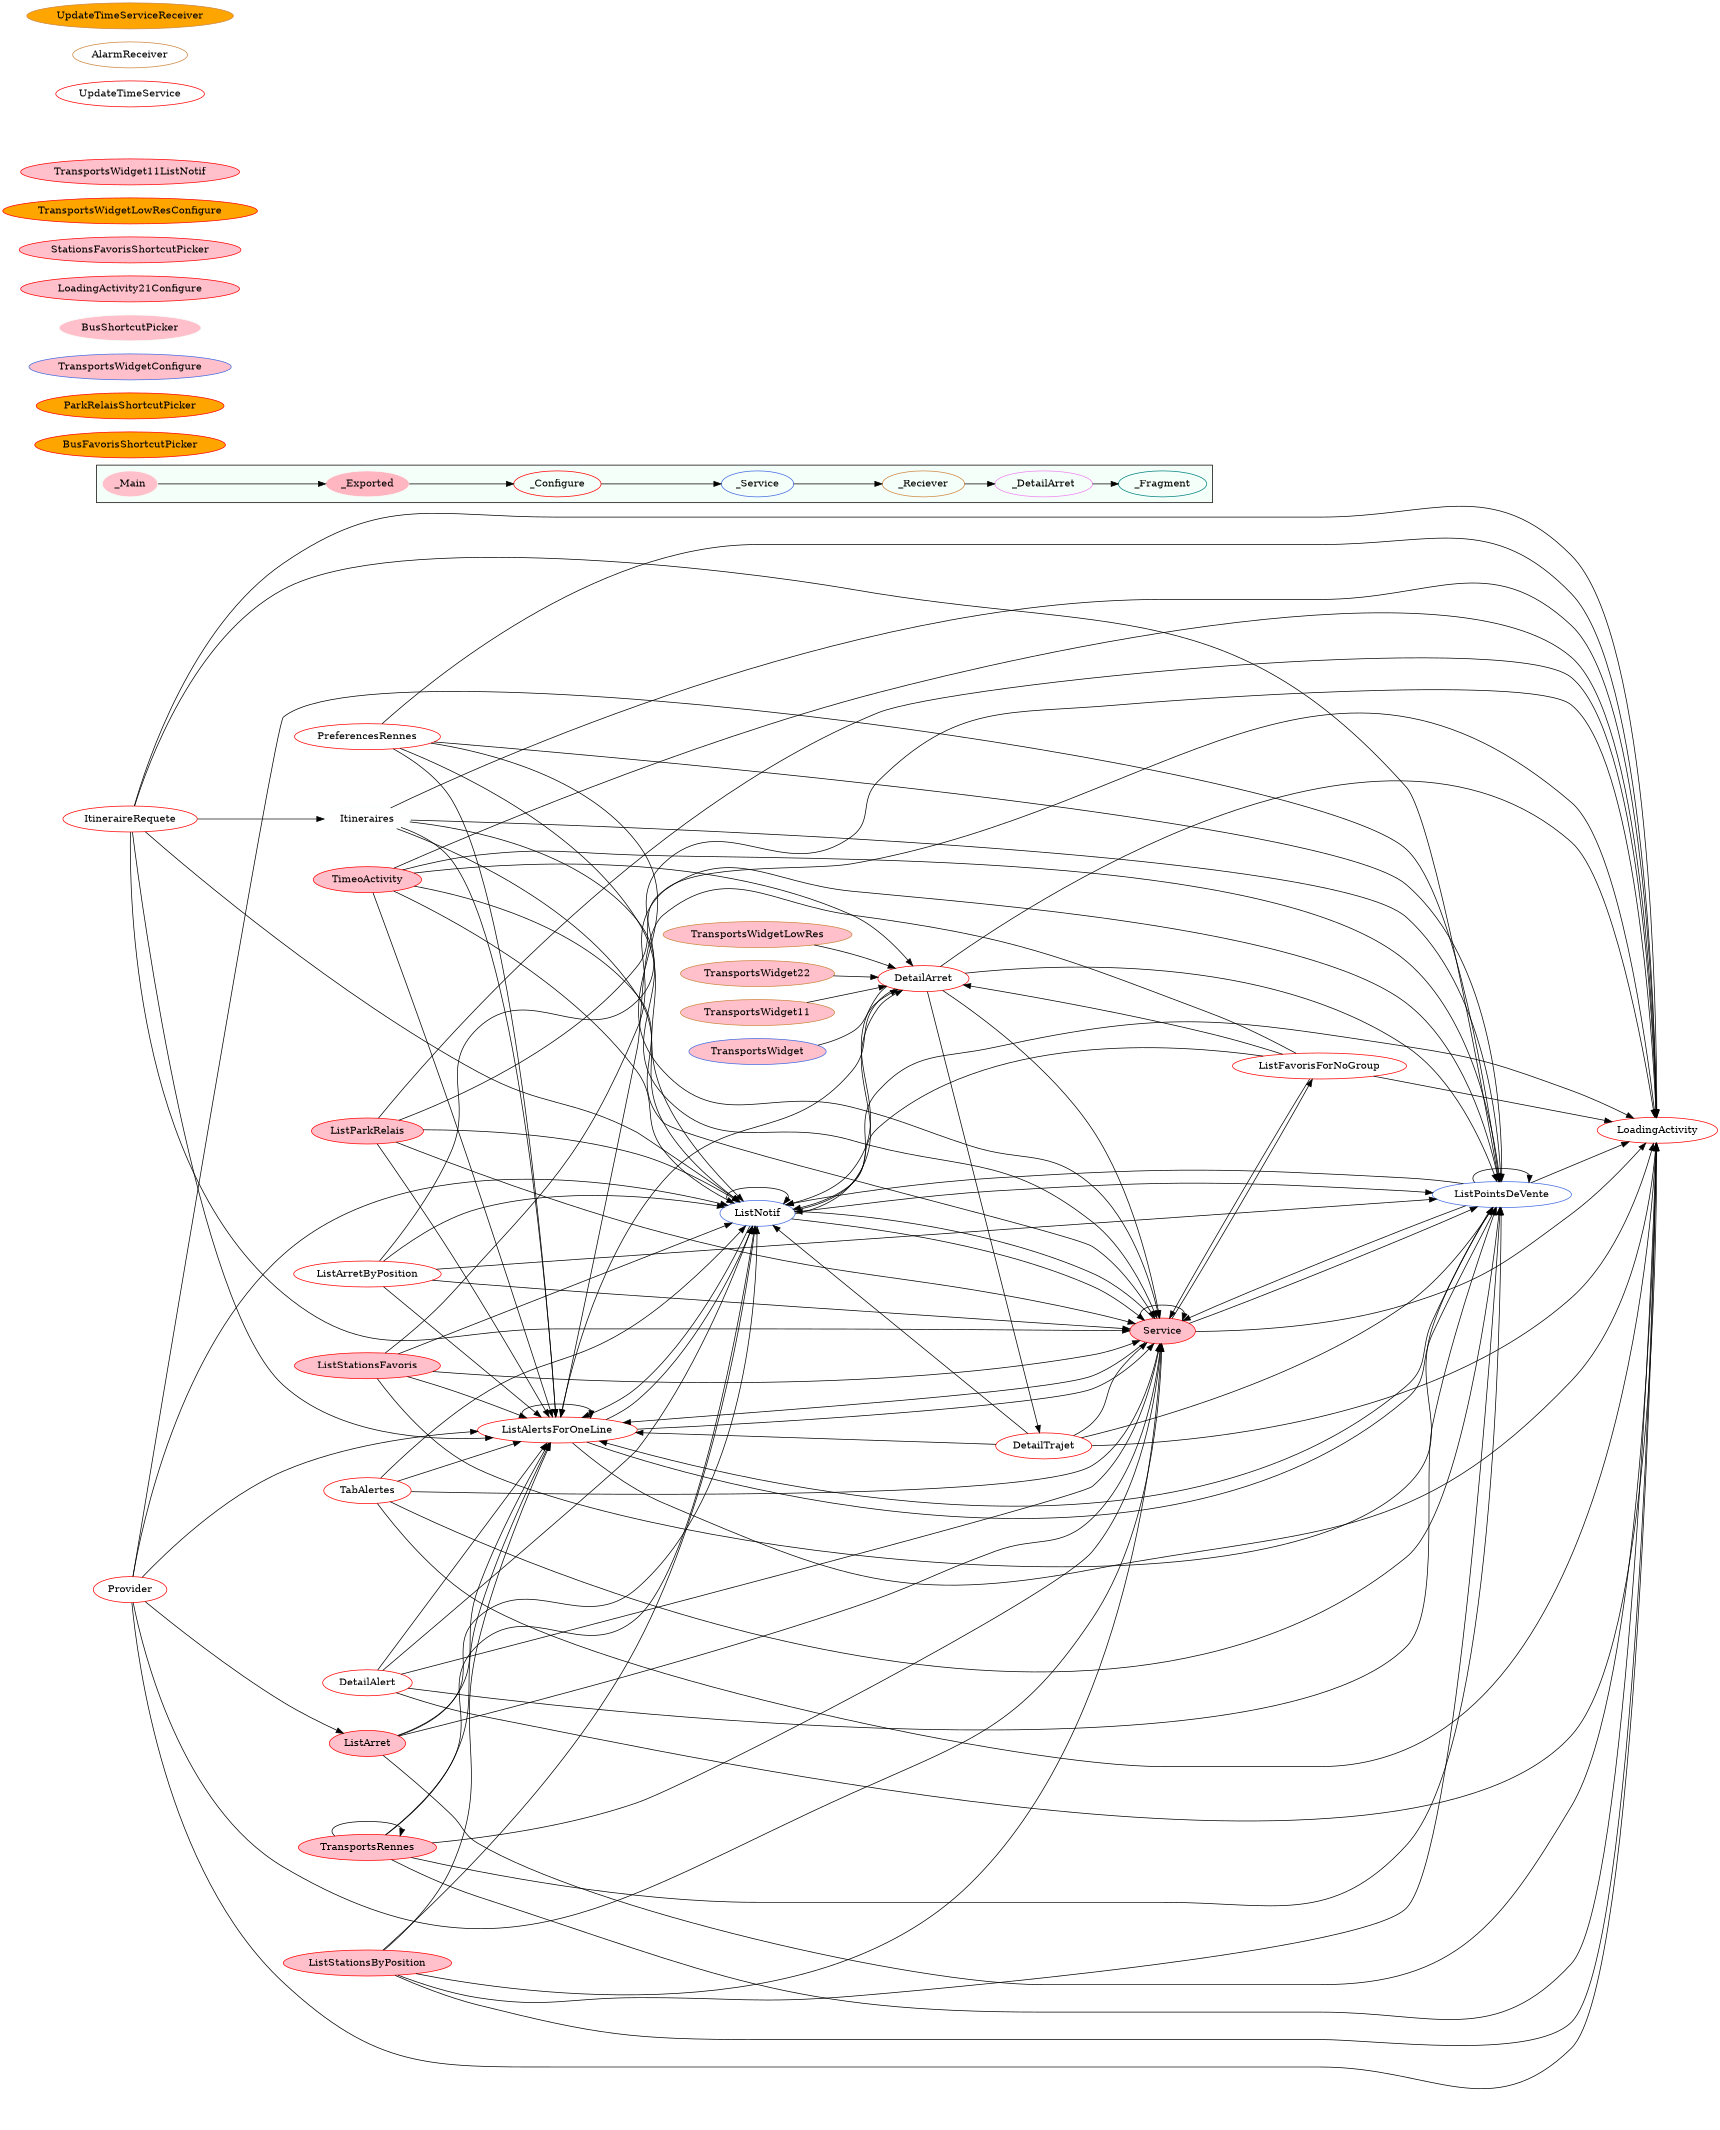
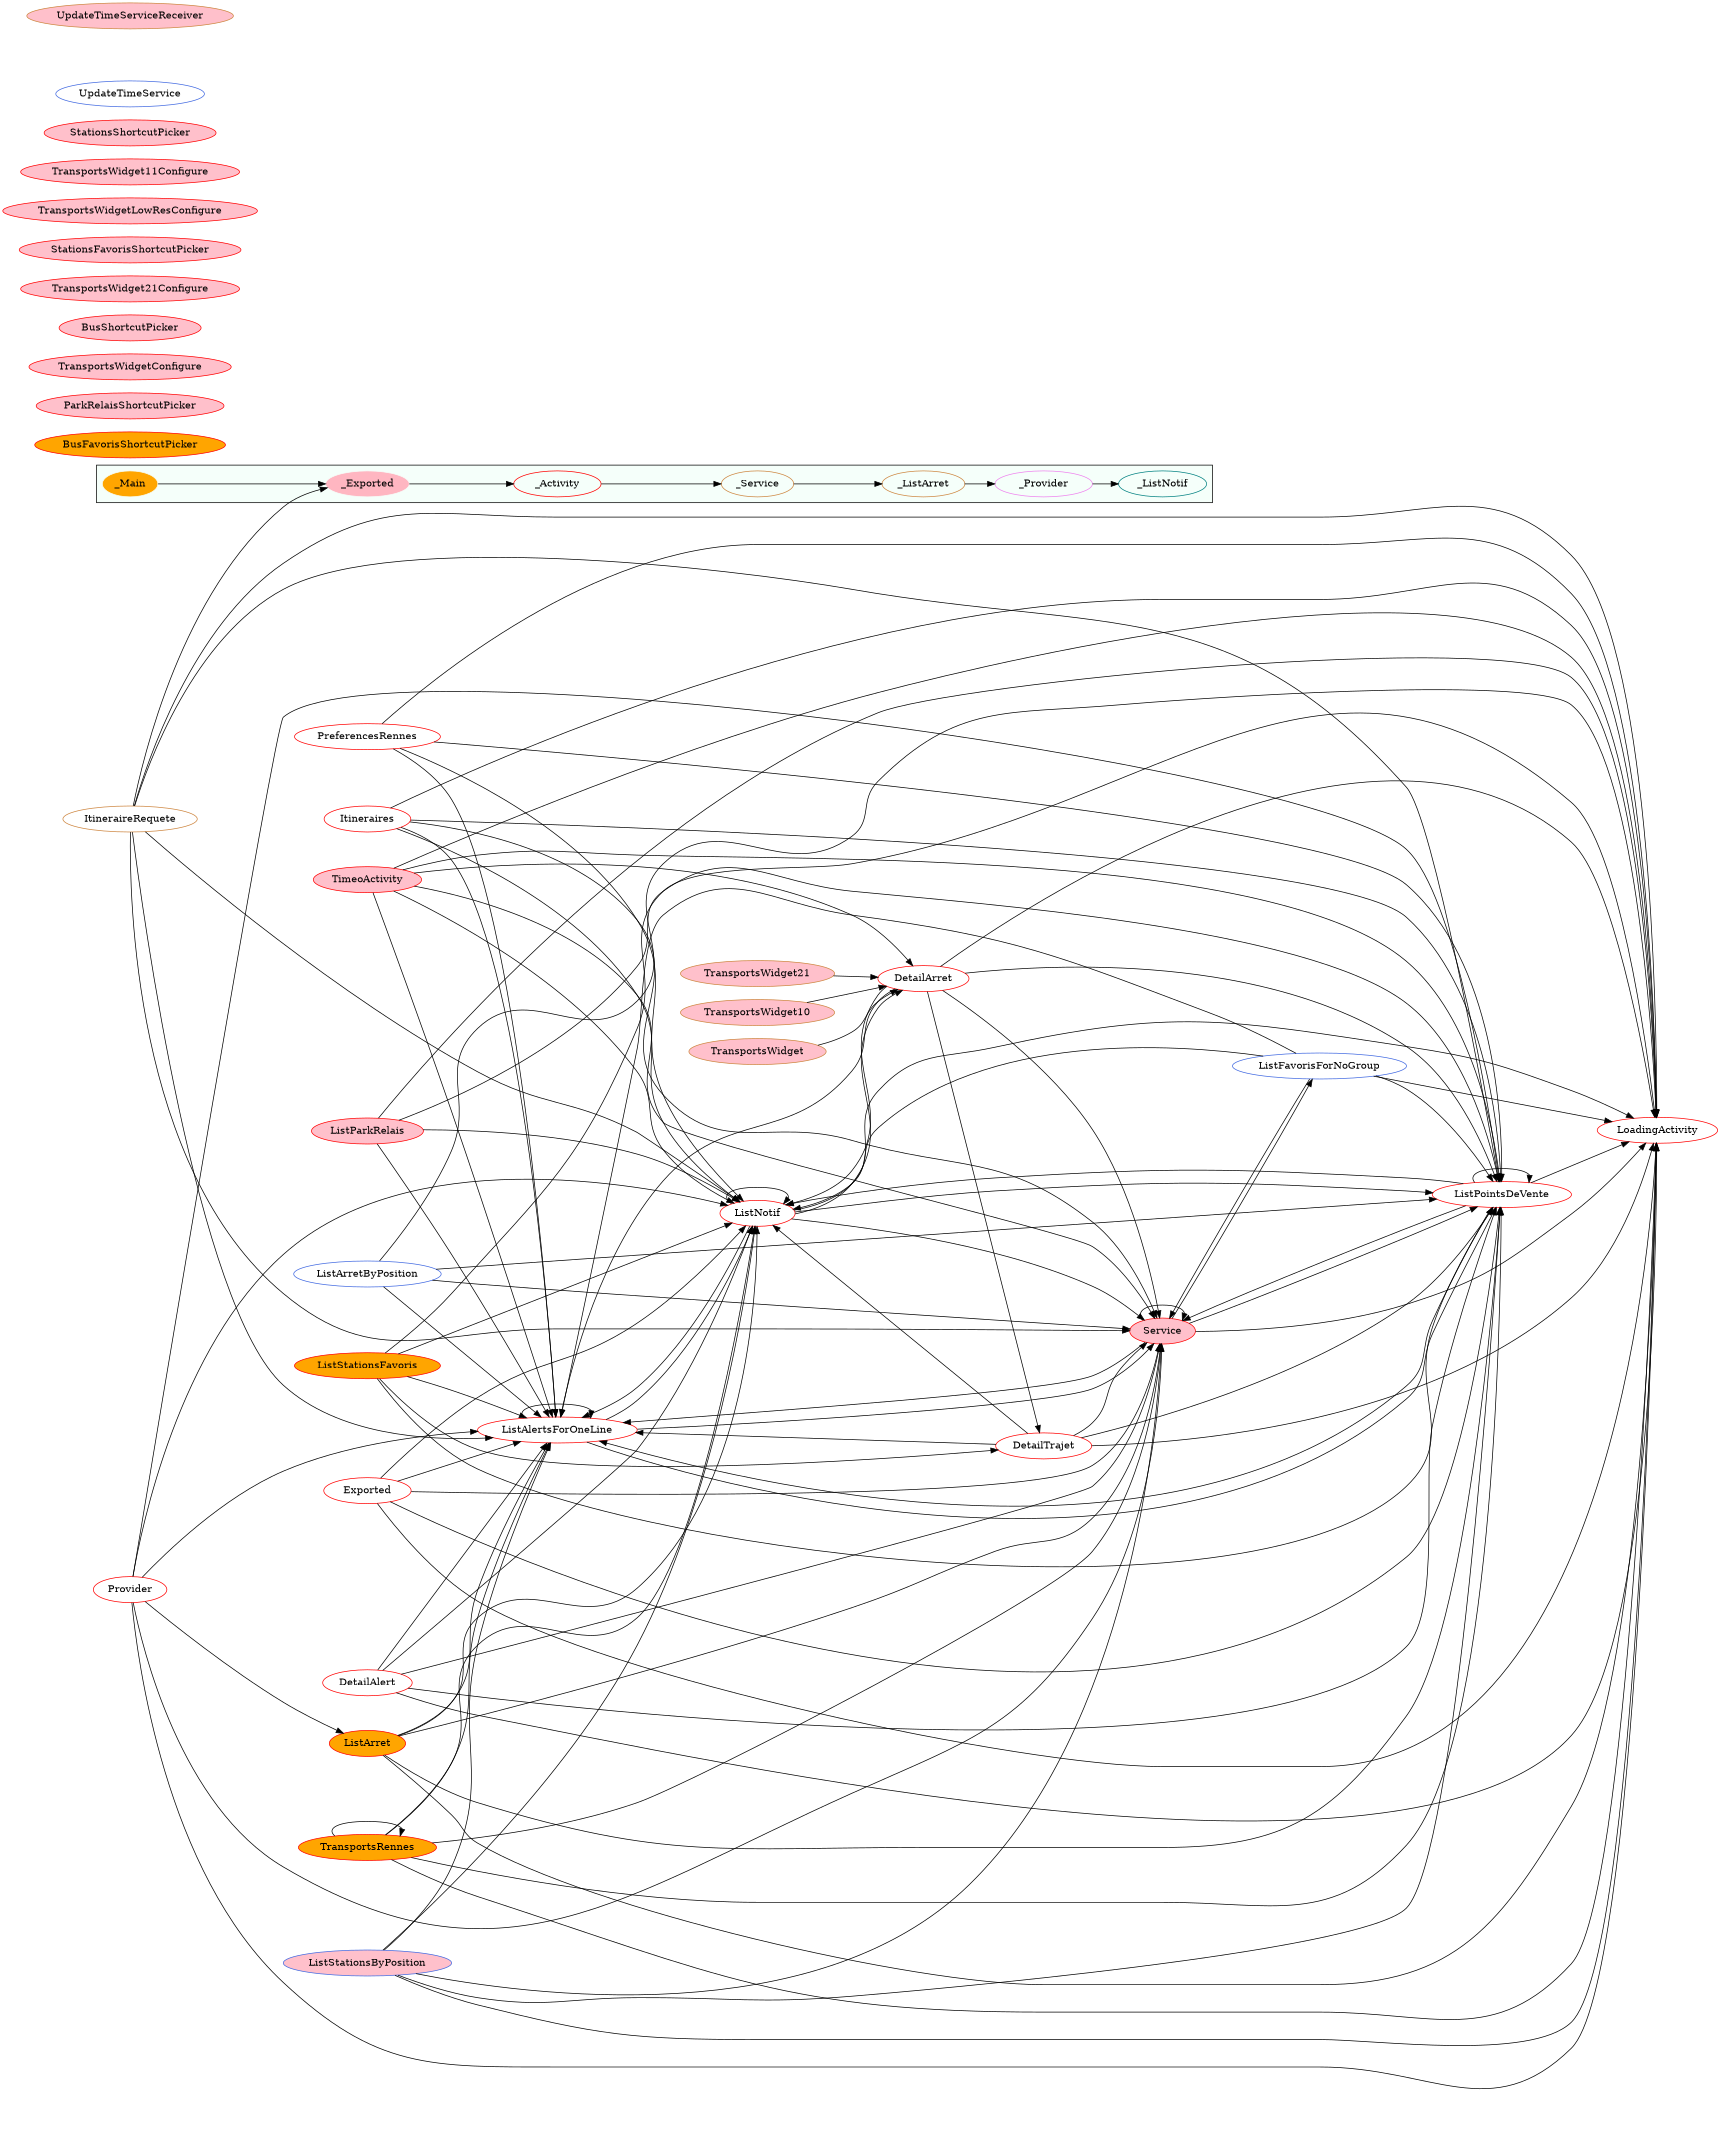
(130, 16) -> (130, 16)
(130, 55) -> none
(130, 94) -> (130, 94)
none -> (130, 133)
(130, 172) -> (130, 172)
(130, 211) -> (130, 211)
(130, 289) -> (130, 289)
(130, 328) -> (130, 328)
(130, 367) -> (130, 367)
(130, 406) -> (130, 406)
(130, 484) -> (130, 484)
(557, 484) -> (557, 484)
(758, 484) -> (758, 484)
(923, 484) -> (923, 484)
(1044, 484) -> (1044, 484)
(1163, 484) -> (1163, 484)
(130, 819) -> (130, 819)
(257, 819) -> (194, 626)
(367, 819) -> (367, 819)
(758, 935) -> none
(758, 974) -> (758, 974)
(758, 1013) -> (758, 1013)
(1128, 1015) -> (1440, 1116)
(758, 1052) -> (758, 1052)
(1320, 1066) -> (1320, 1066)
(715, 1102) -> none
(1502, 1195) -> (1502, 1195)
(526, 1200) -> none
(758, 1213) -> (758, 1213)
(996, 1241) -> none
(775, 1259) -> none
(367, 1274) -> (367, 1274)
(367, 1366) -> (367, 1366)
(784, 1382) -> (641, 1466)
(367, 1491) -> (367, 1491)
(1203, 1551) -> none
(367, 1743) -> (367, 1743)
(367, 1847) -> (367, 1847)
none -> (1168, 1847)
(367, 1963) -> (367, 1963)
